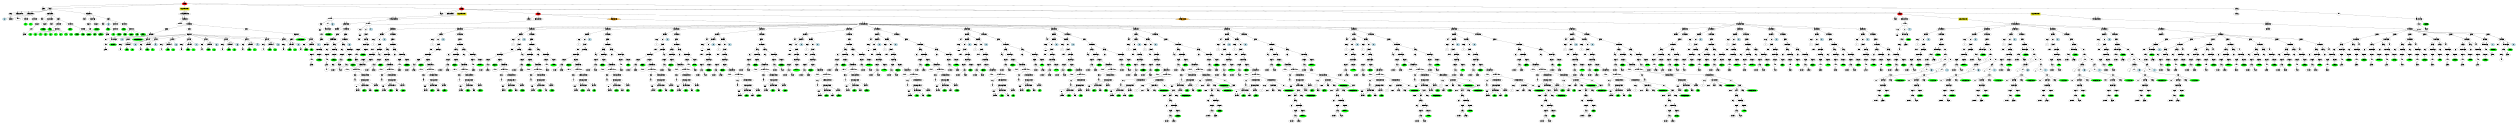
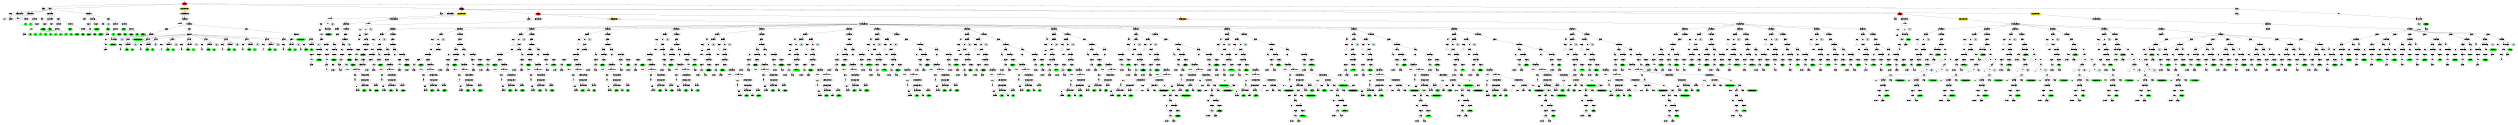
(333, 40) -> none
